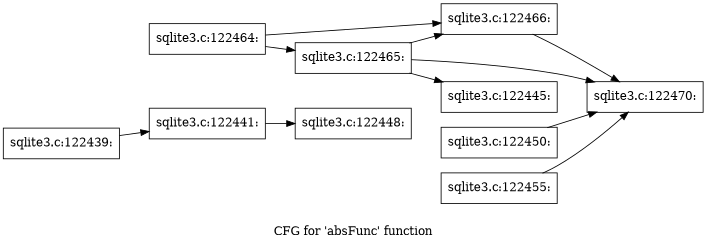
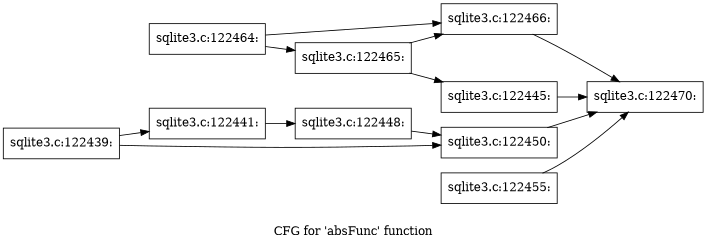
(499, 66) -> (568, 97)
none -> (422, 133)
none -> (276, 147)
